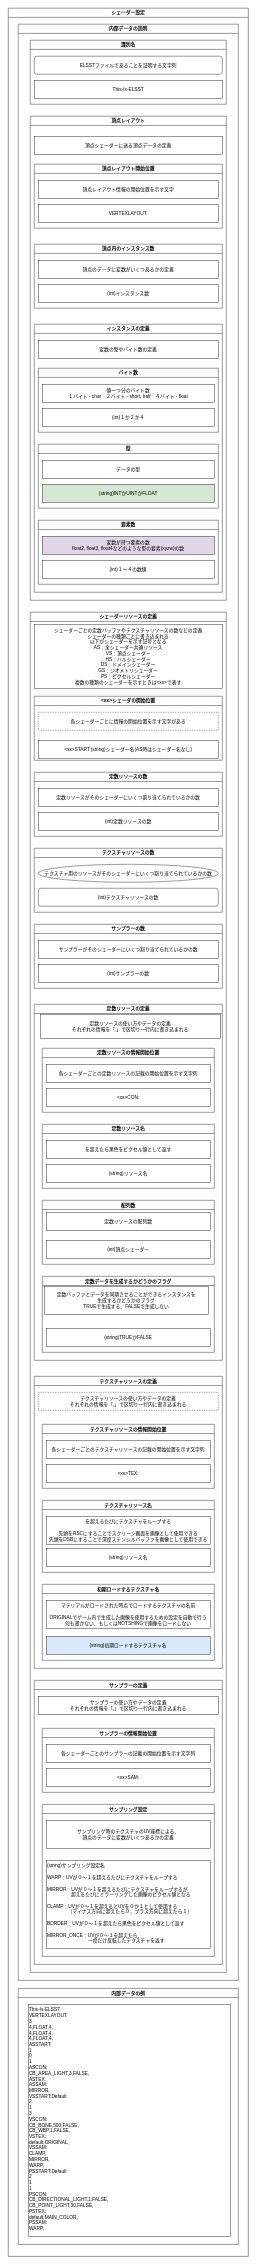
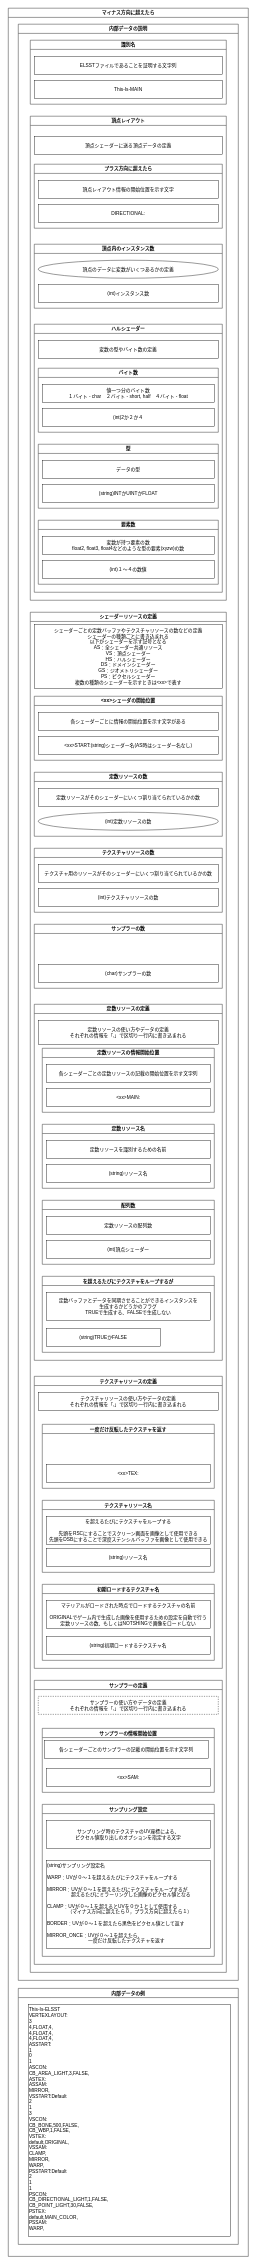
(128, 13) -> (128, 13)
(128, 65) -> (128, 65)
(128, 89) -> (128, 89)
(128, 169) -> (128, 169)
(128, 213) -> (128, 213)
(128, 269) -> (128, 269)
(128, 329) -> (128, 329)
(128, 417) -> (128, 417)
(128, 493) -> (128, 493)
(128, 545) -> (128, 545)
(128, 721) -> (128, 721)
(128, 749) -> (128, 745)
(128, 821) -> (128, 821)
(128, 873) -> (128, 873)
(128, 897) -> (128, 897)
(128, 949) -> none
(128, 973) -> (128, 973)
(130, 1026) -> (128, 1032)
(128, 1097) -> (128, 1097)
(128, 1149) -> (128, 1149)
(128, 1221) -> (128, 1225)
(128, 1281) -> (128, 1281)
(126, 1300) -> (128, 1306)
(128, 1337) -> (103, 1337)
(128, 1401) -> (128, 1401)
(128, 1429) -> (128, 1429)
(128, 1449) -> none
(128, 1614) -> (128, 1614)
(128, 1645) -> (128, 1645)
(128, 1705) -> (128, 1705)
(128, 1753) -> (126, 1749)
(128, 1834) -> (128, 1834)
